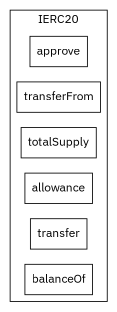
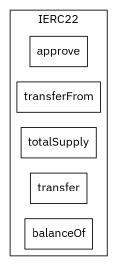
(59, 20) -> (59, 20)
(59, 188) -> none
